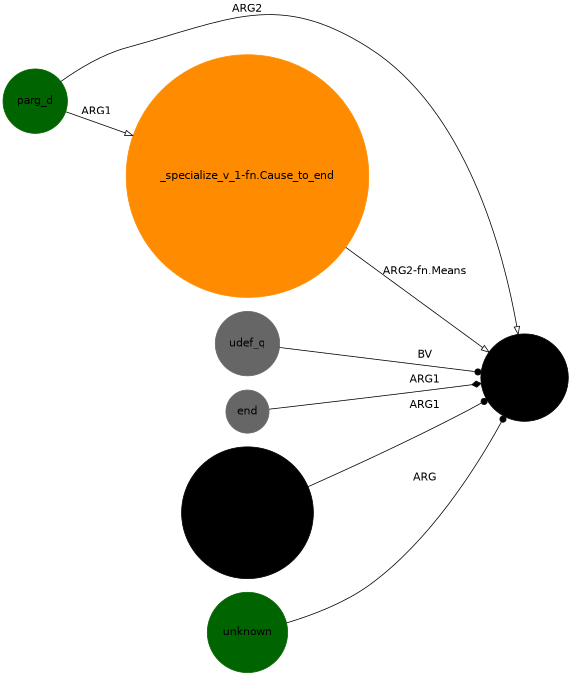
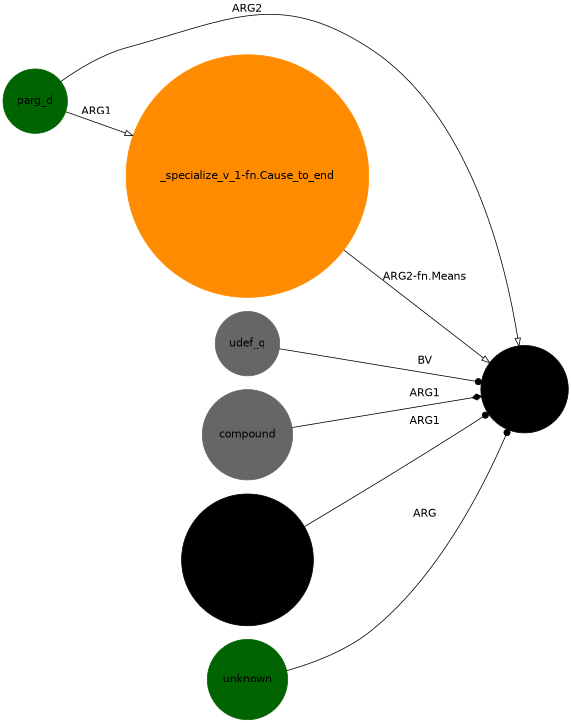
(247, 412) -> (247, 435)
